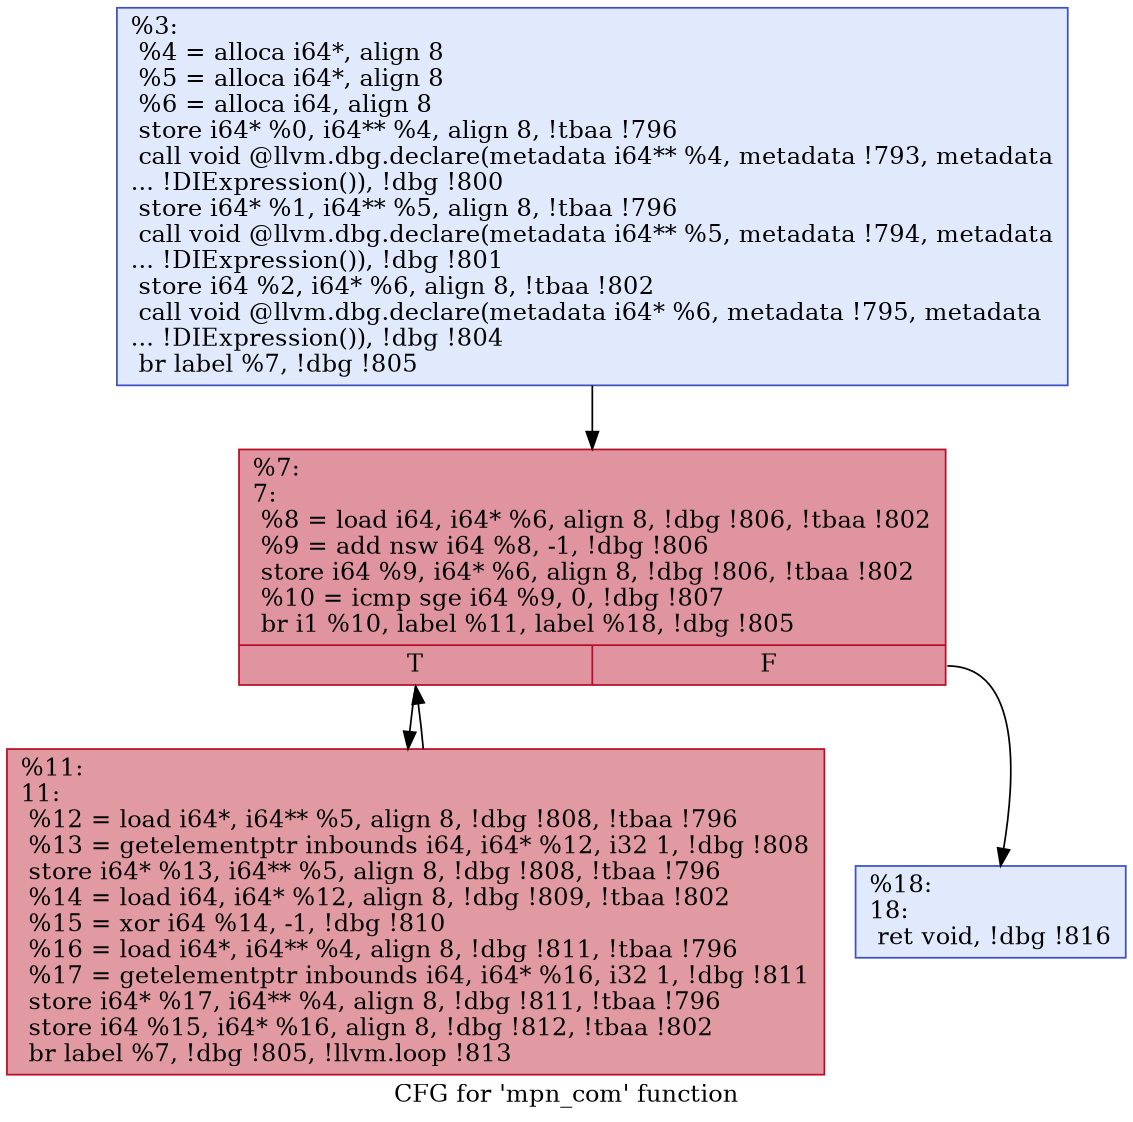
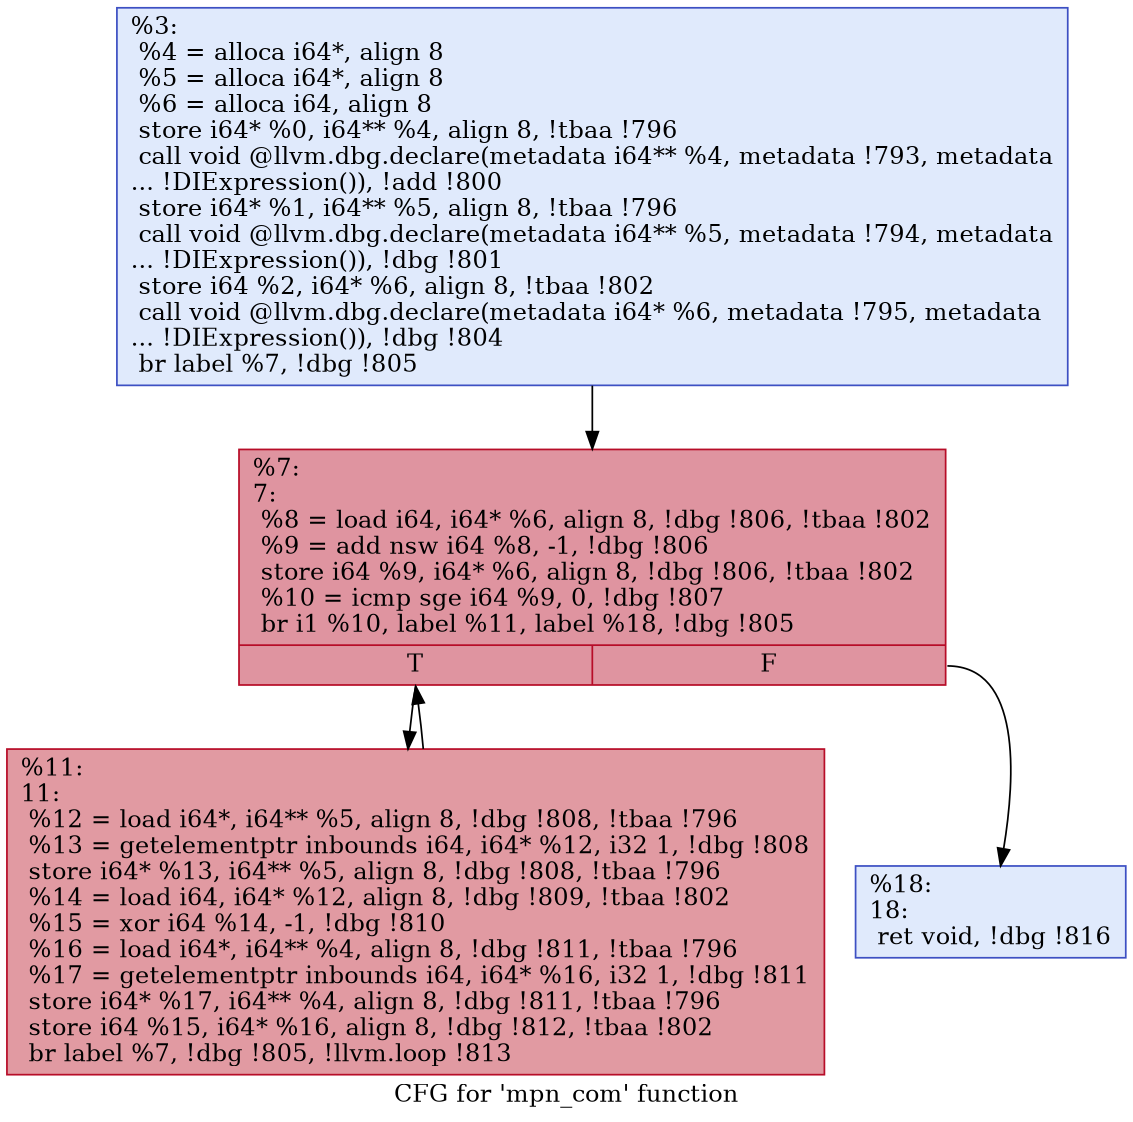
(318, 183) -> (317, 183)
